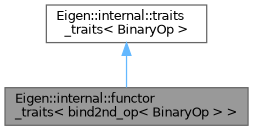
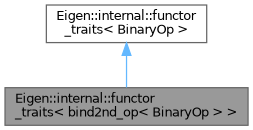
(127, 24) -> (127, 24)
